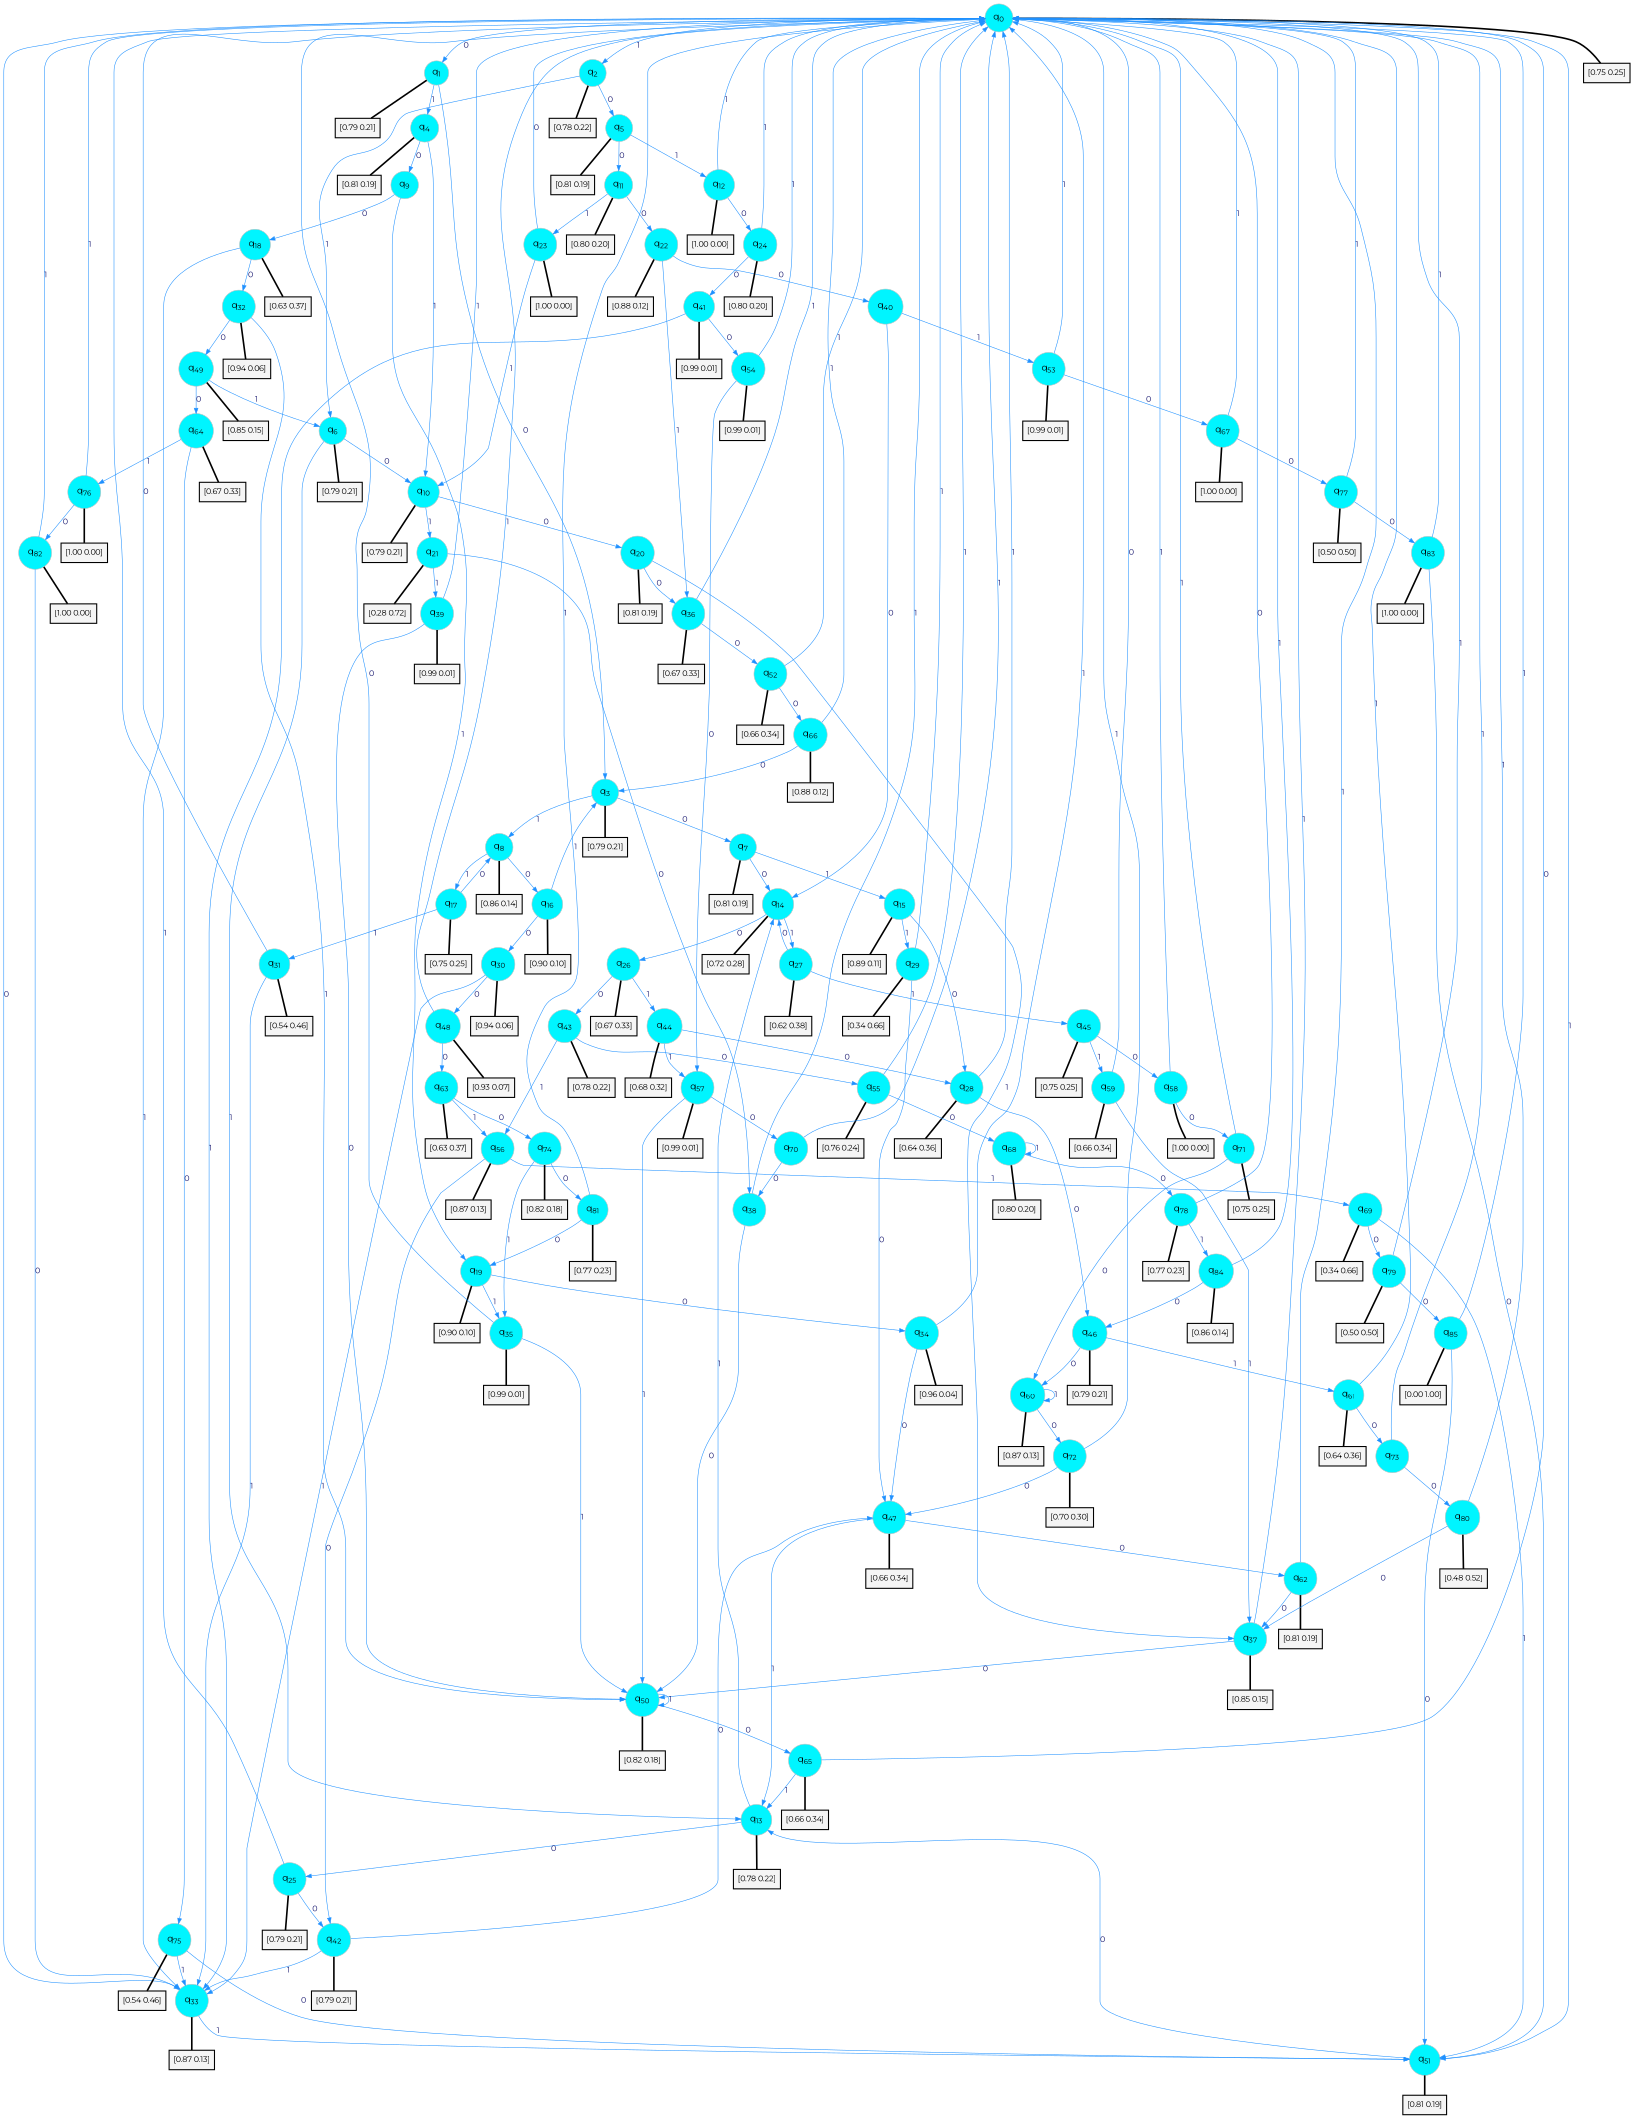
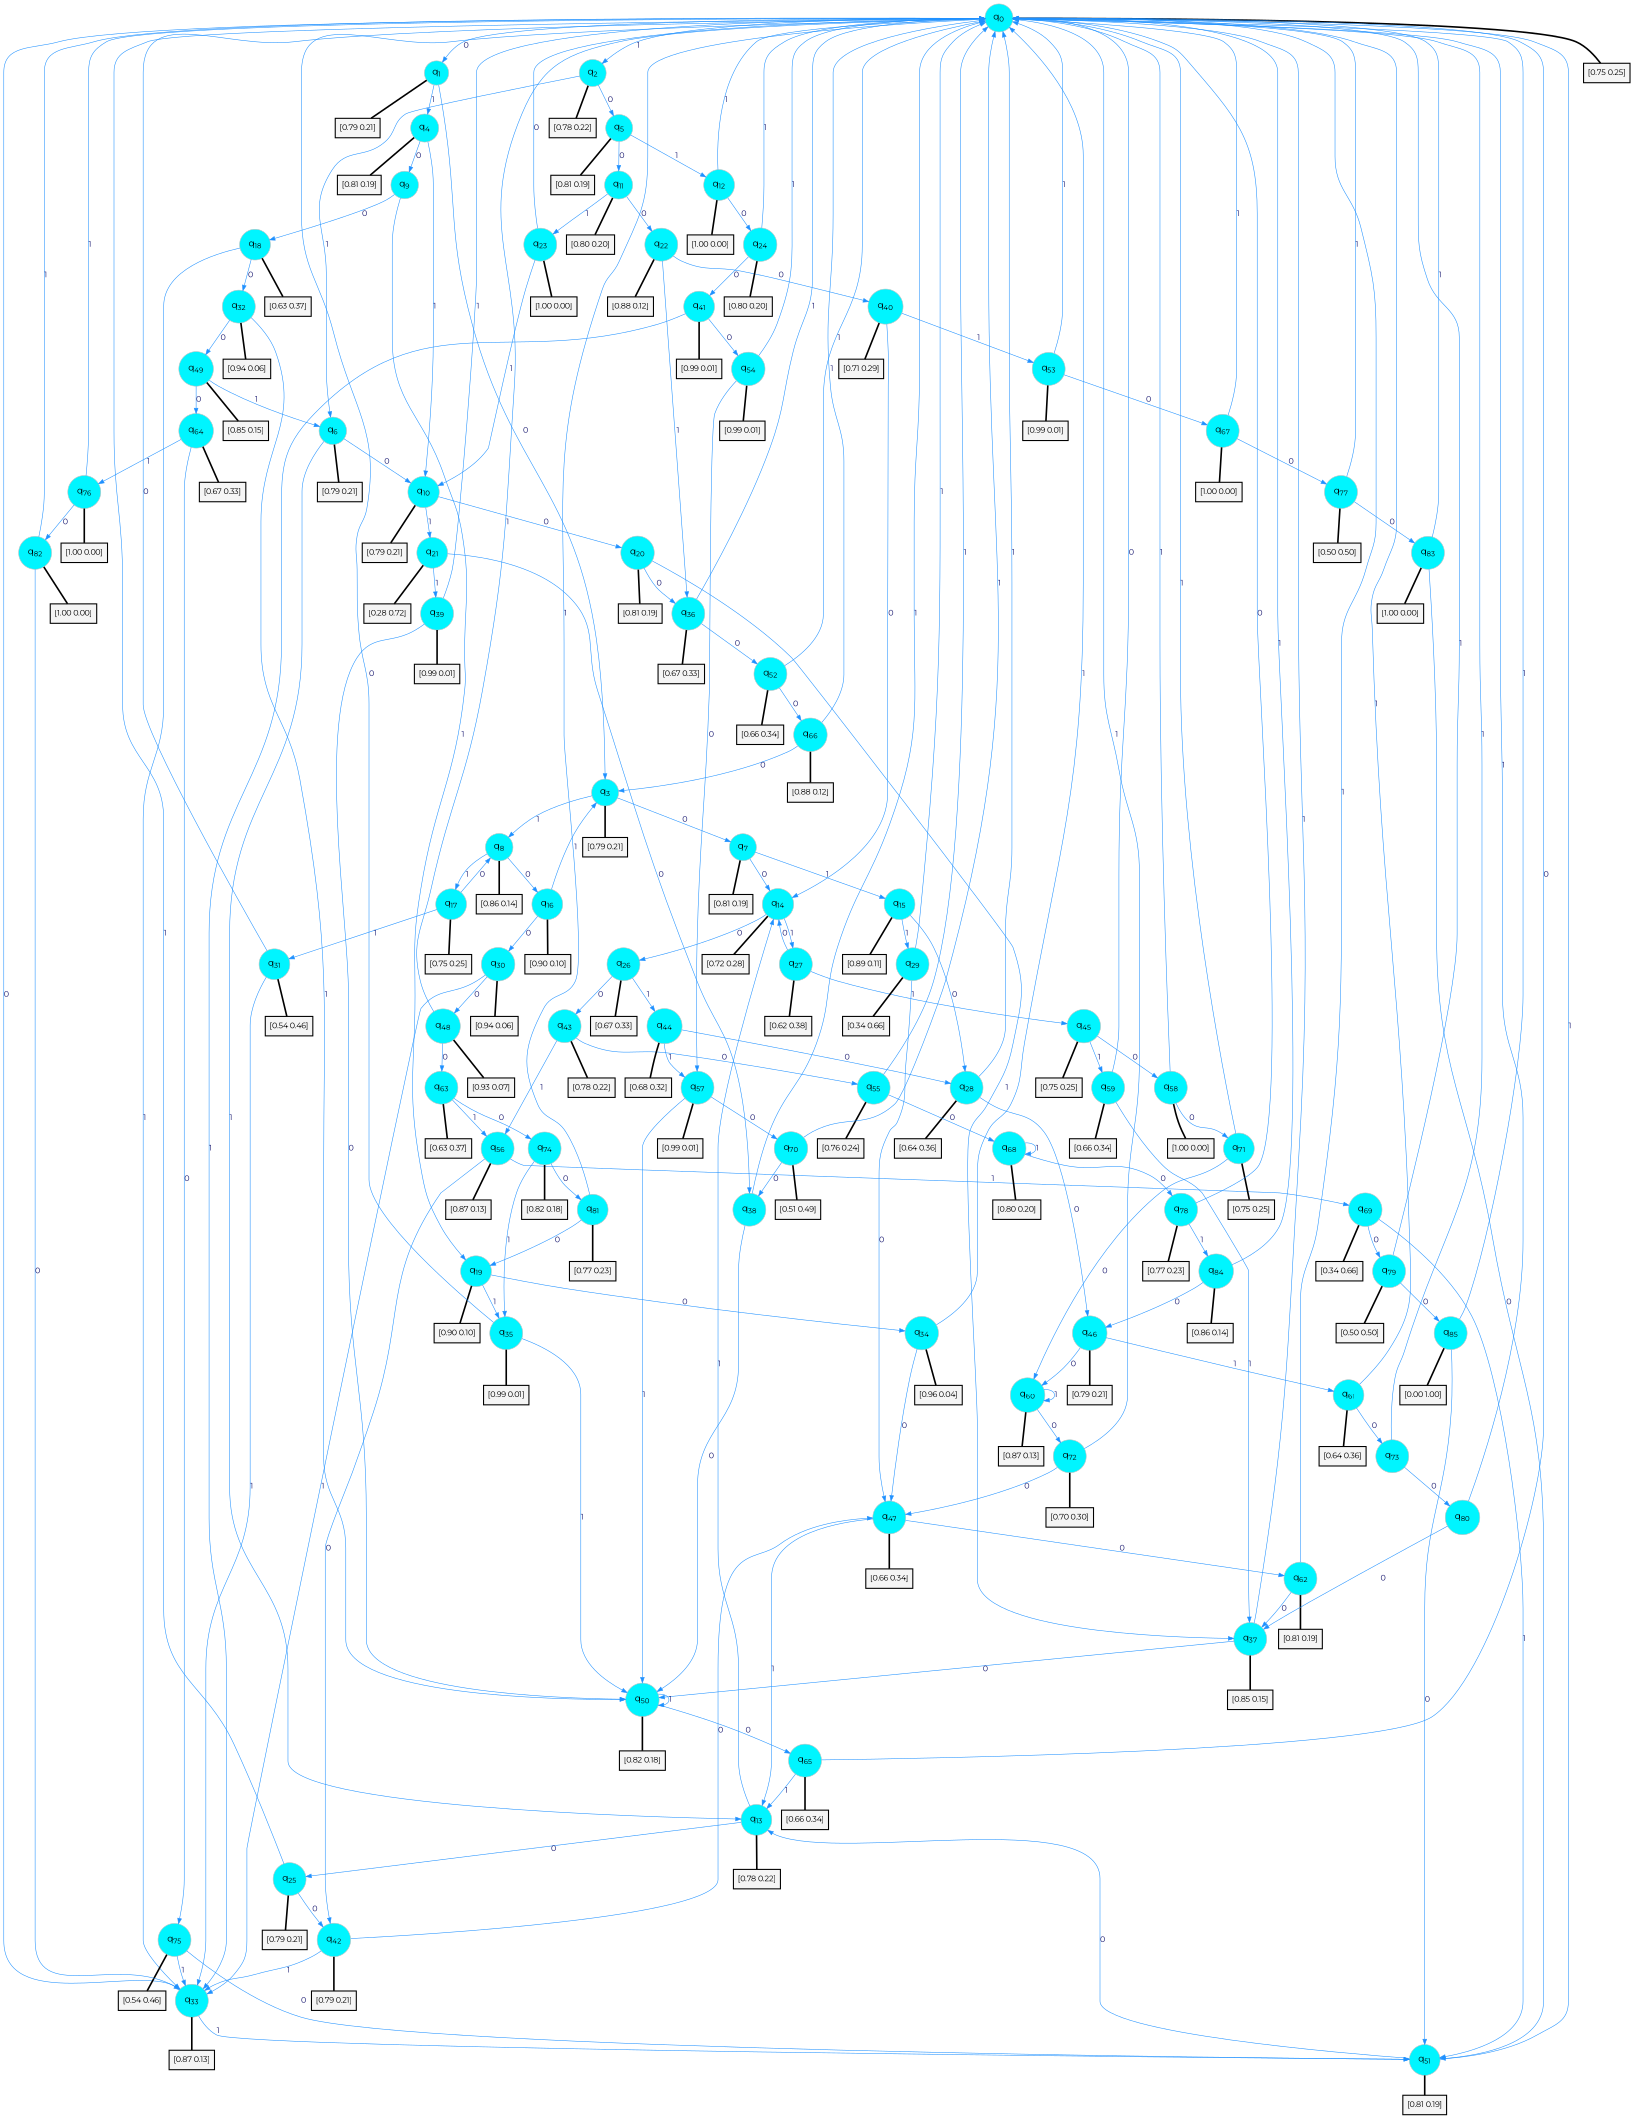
none -> (861, 369)
none -> (798, 1210)
(1464, 1579) -> none
